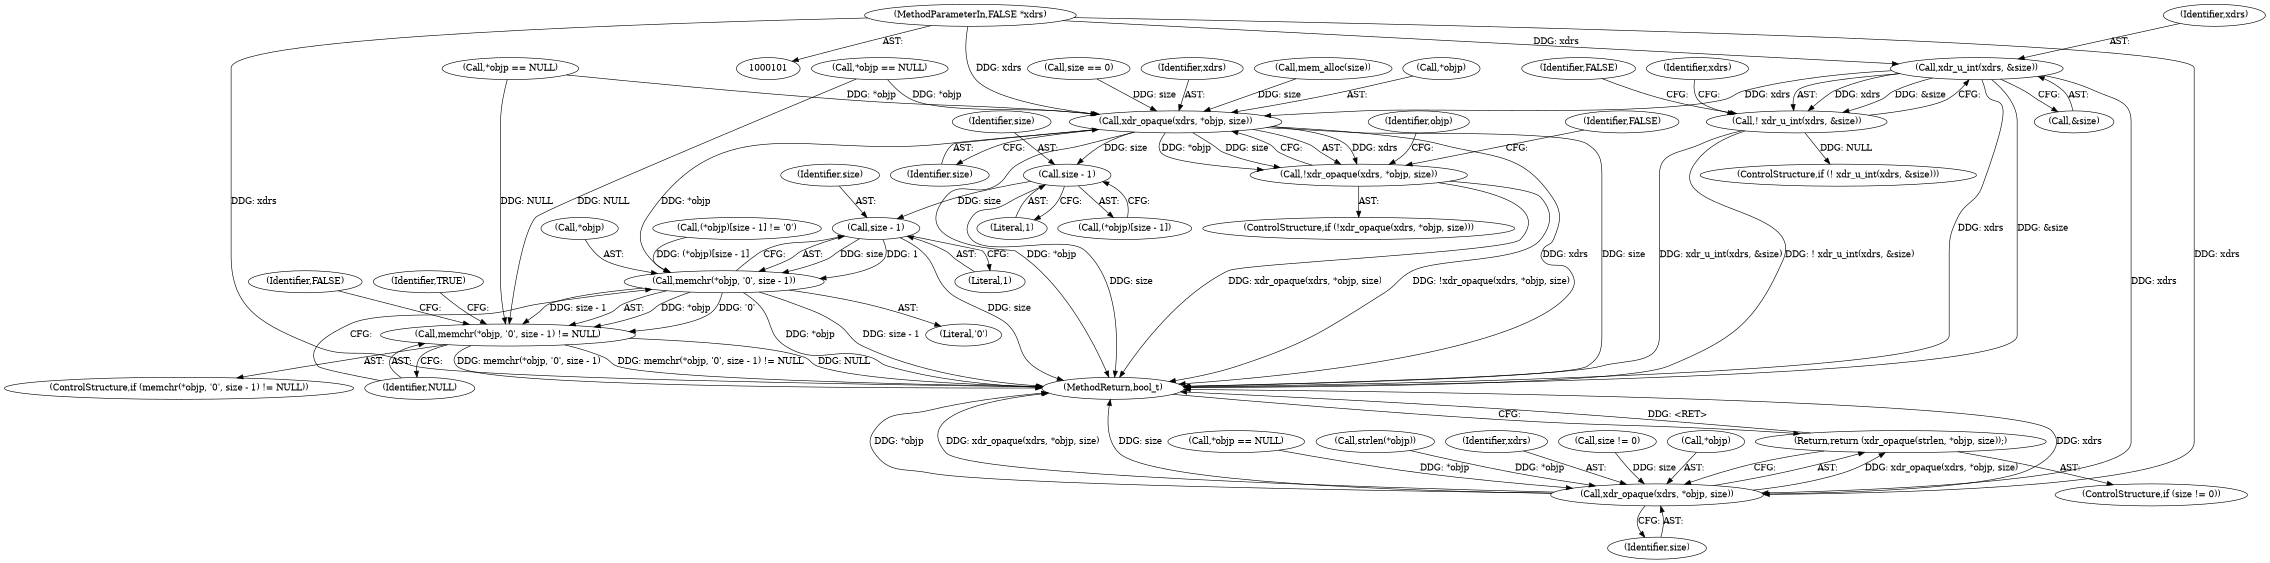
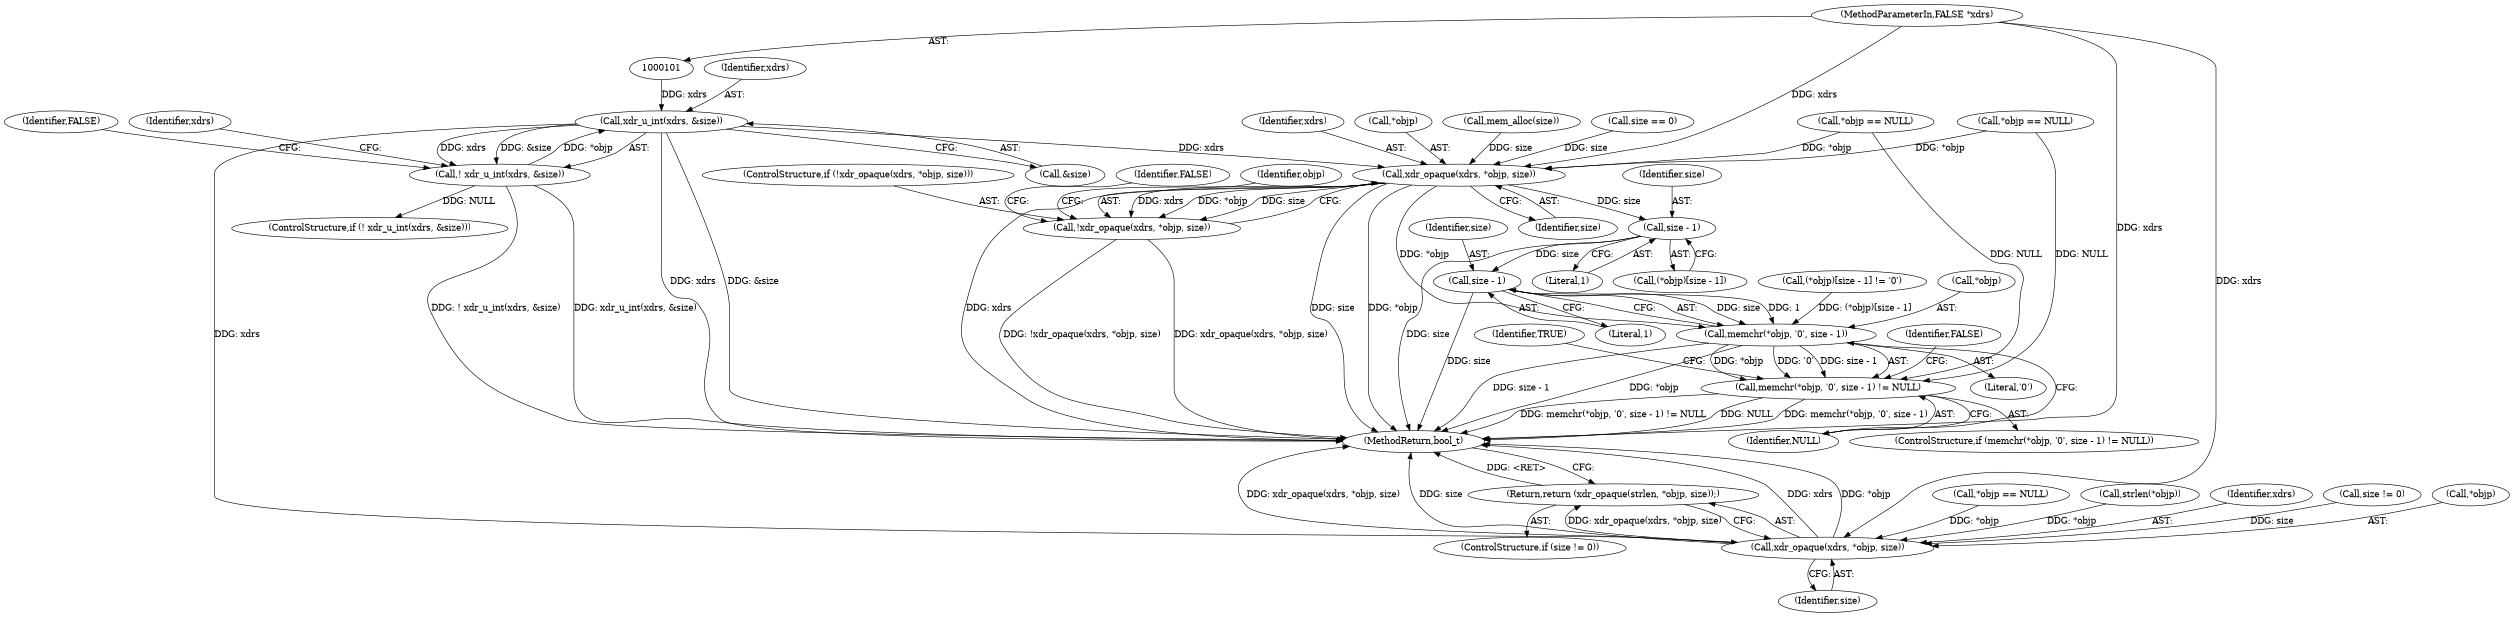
(1478, 42) -> (661, 92)
(1971, 95) -> (588, 149)
(1359, 199) -> (975, 206)
